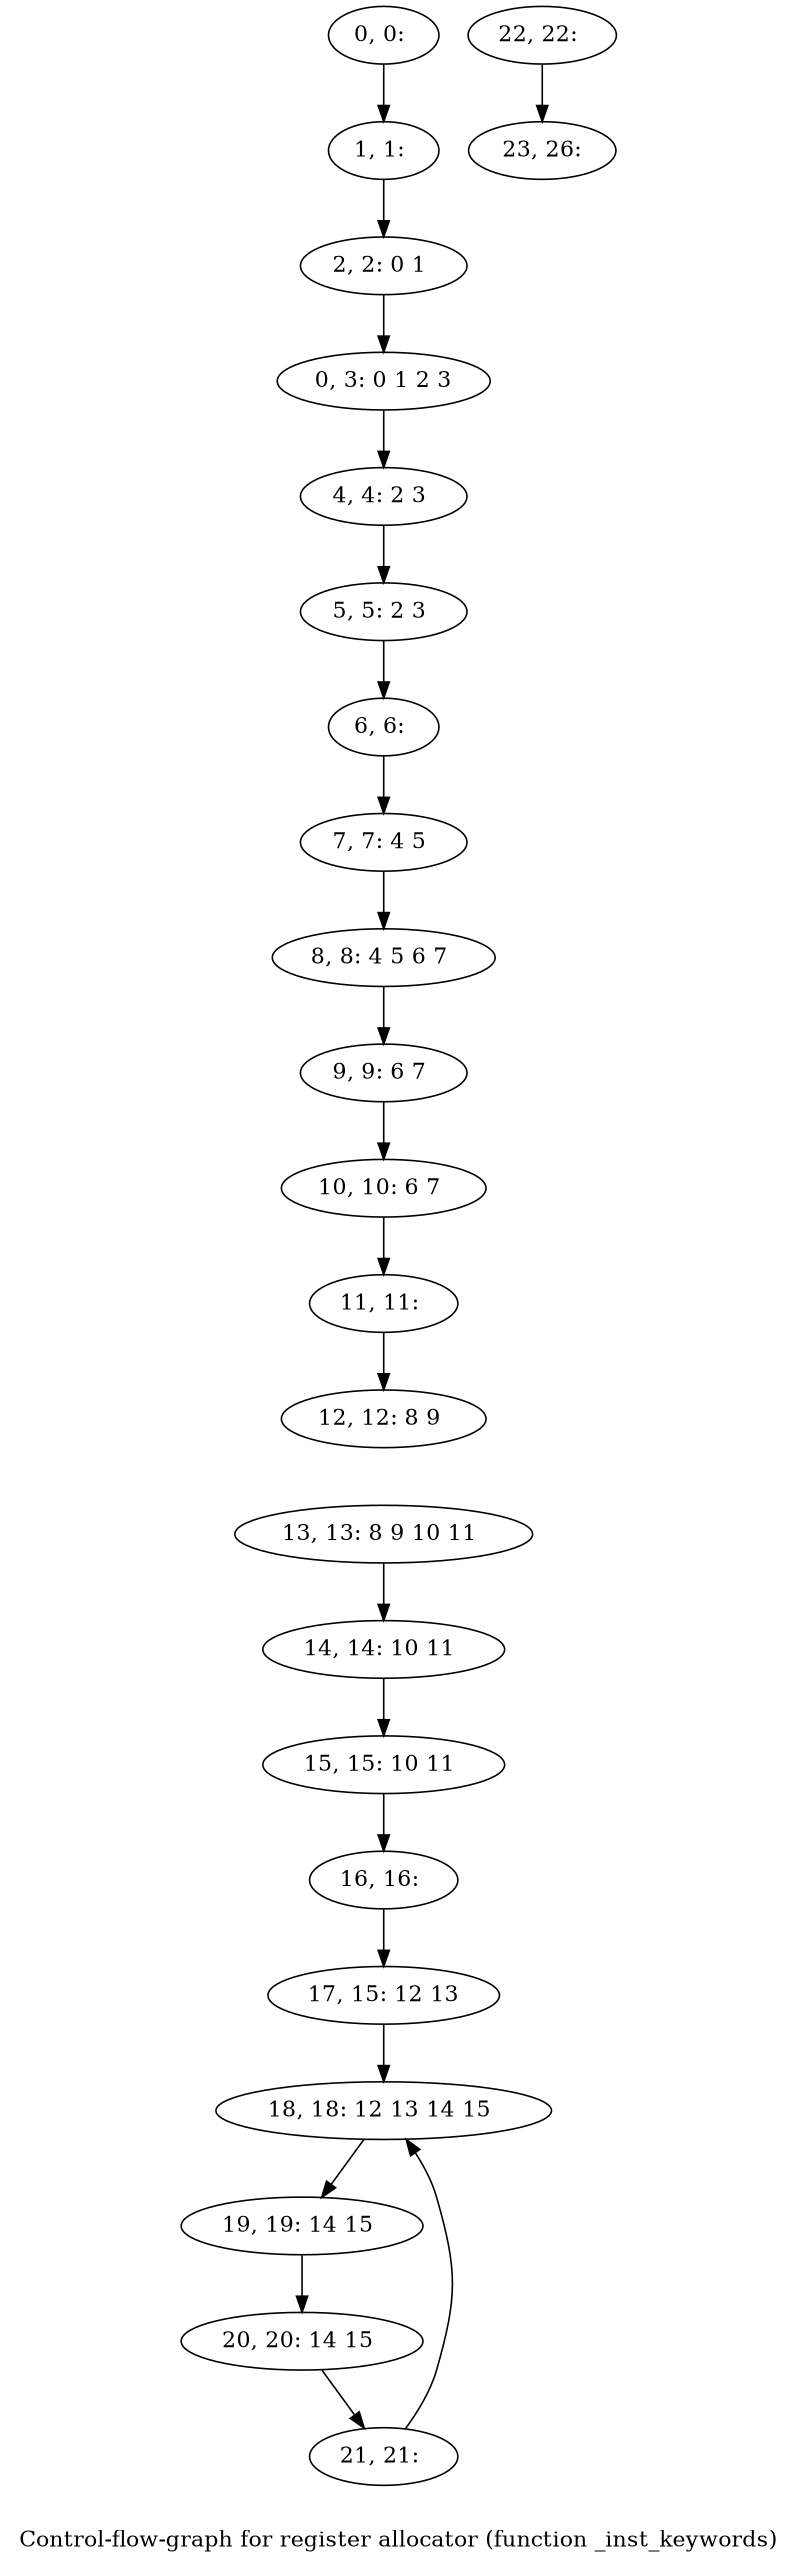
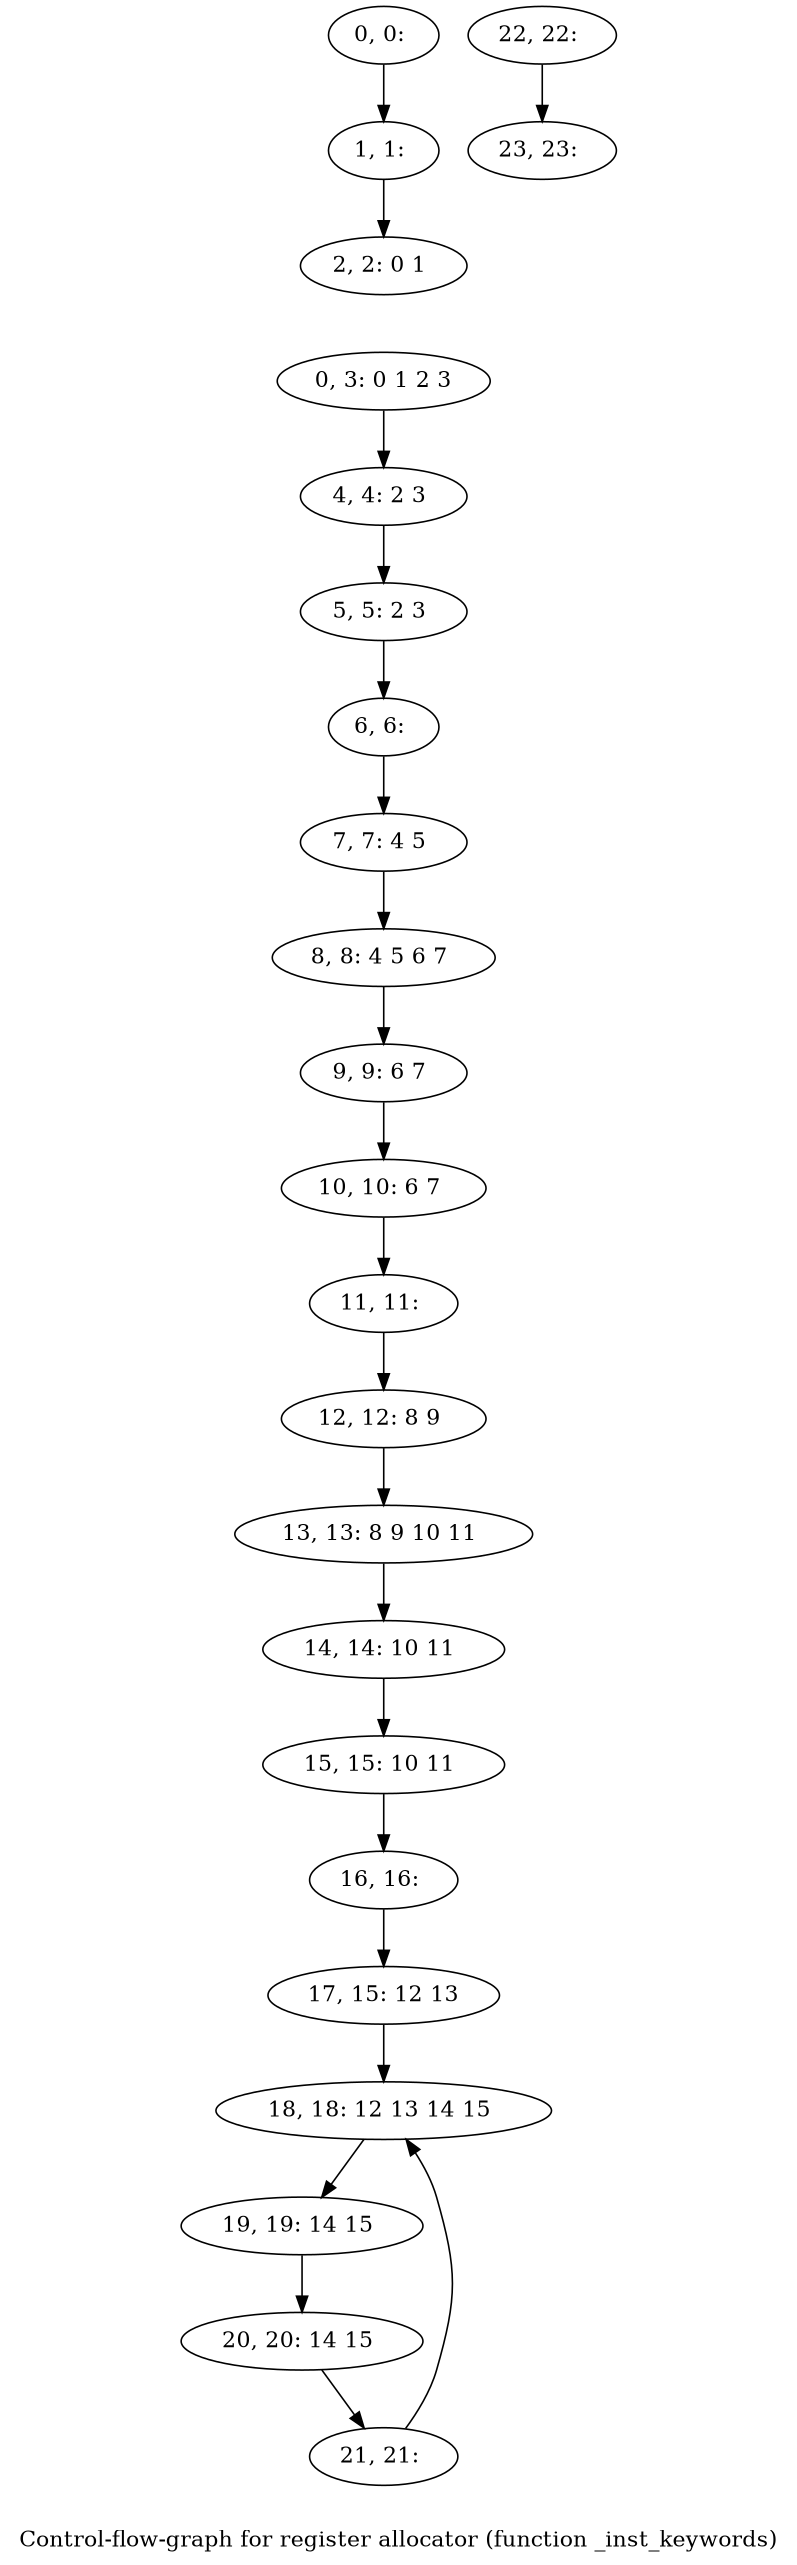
(542, 151) -> (542, 151)
(384, 316) -> none
none -> (384, 1469)
